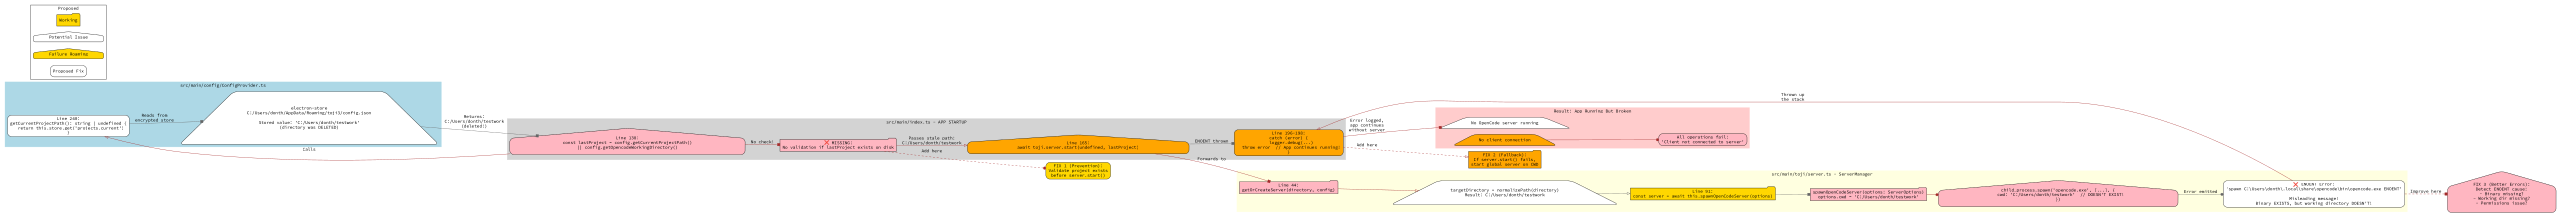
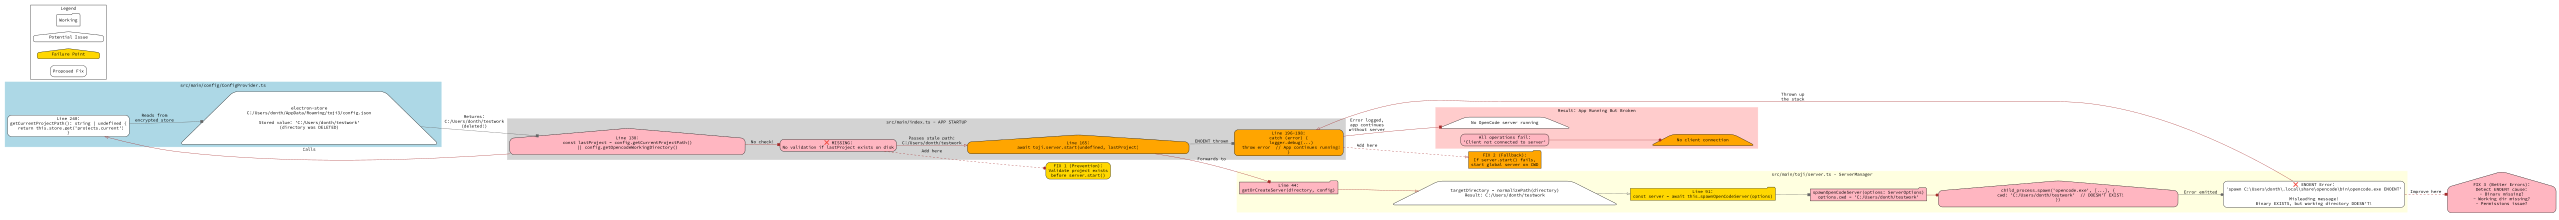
(68, 9) -> (68, 9)
(68, 20) -> (68, 20)
(68, 54) -> (68, 54)
(1601, 140) -> (1604, 140)
(838, 145) -> (838, 145)
